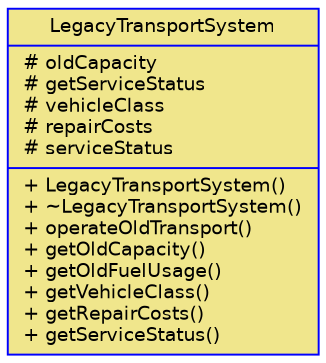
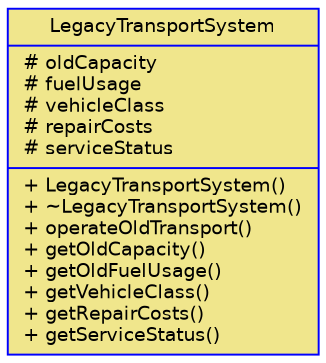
(115, 85) -> (83, 85)
